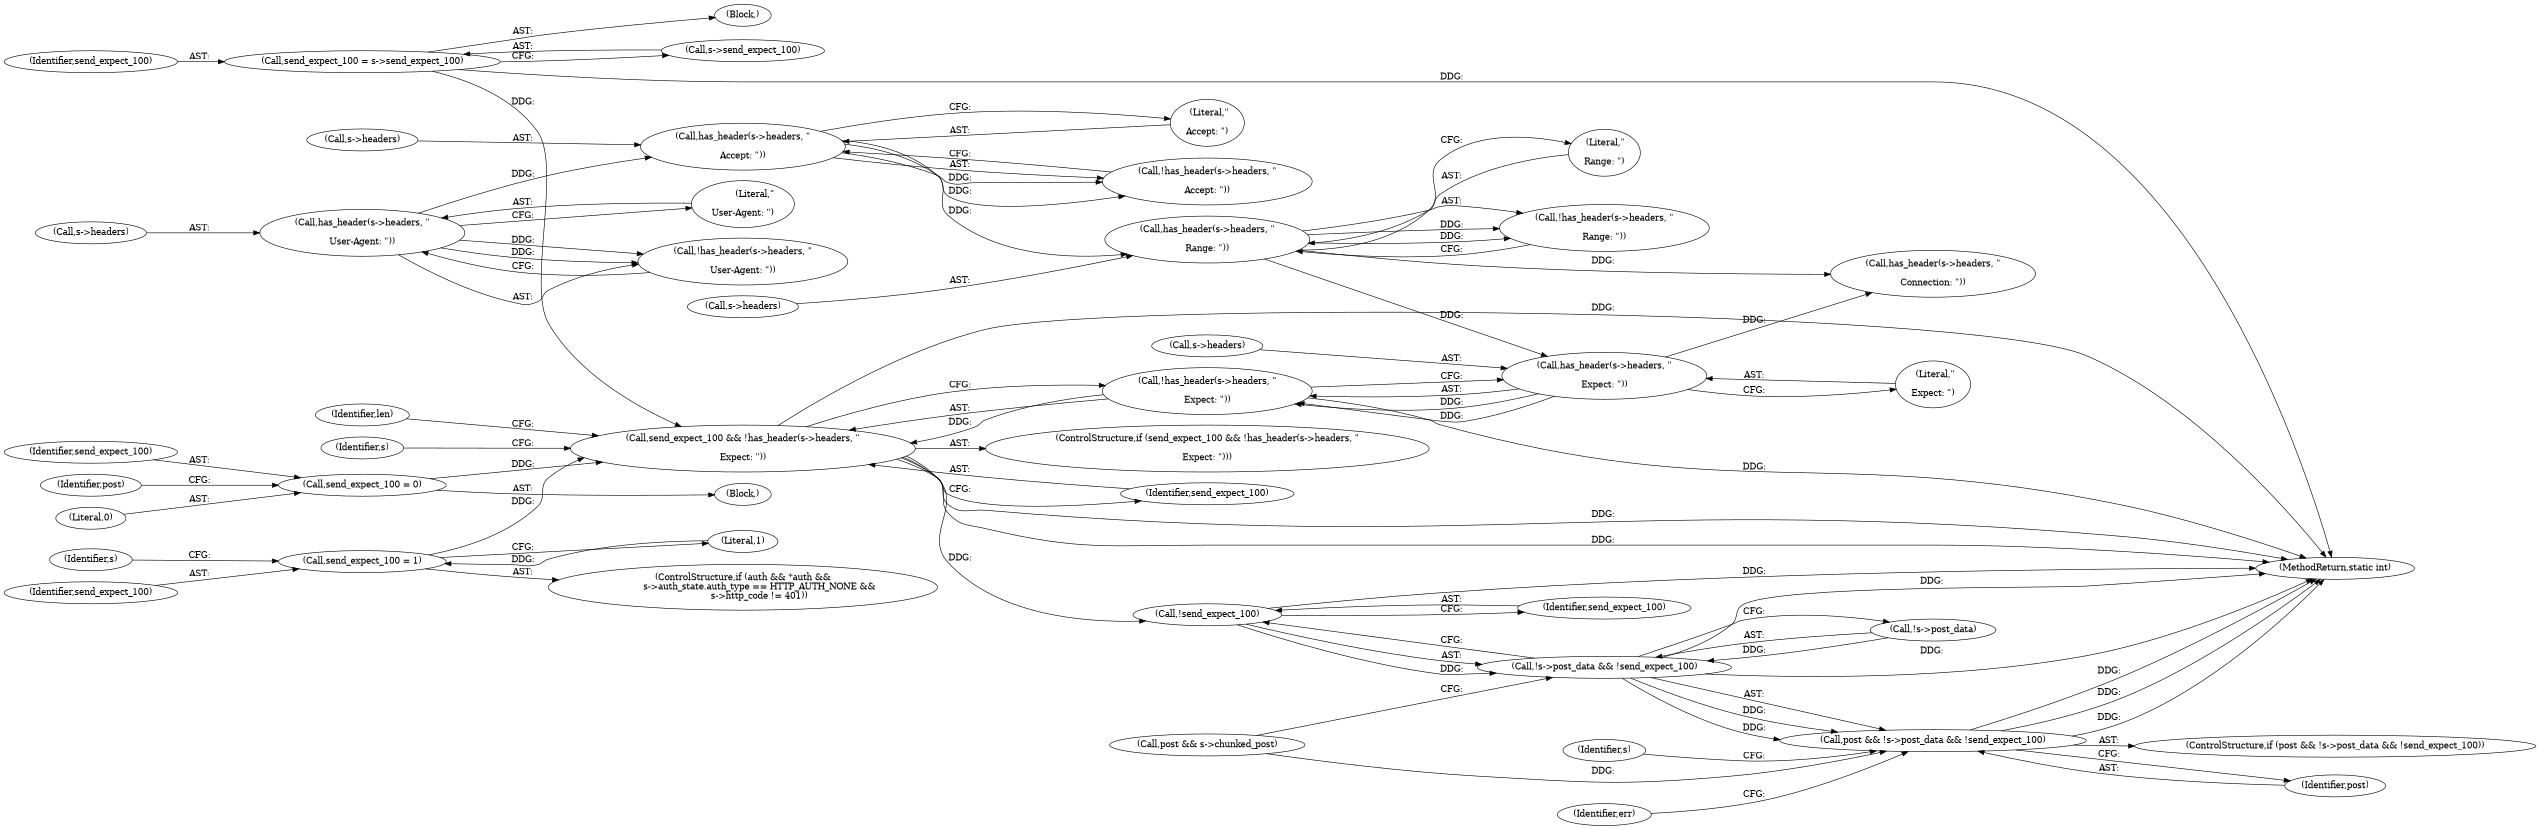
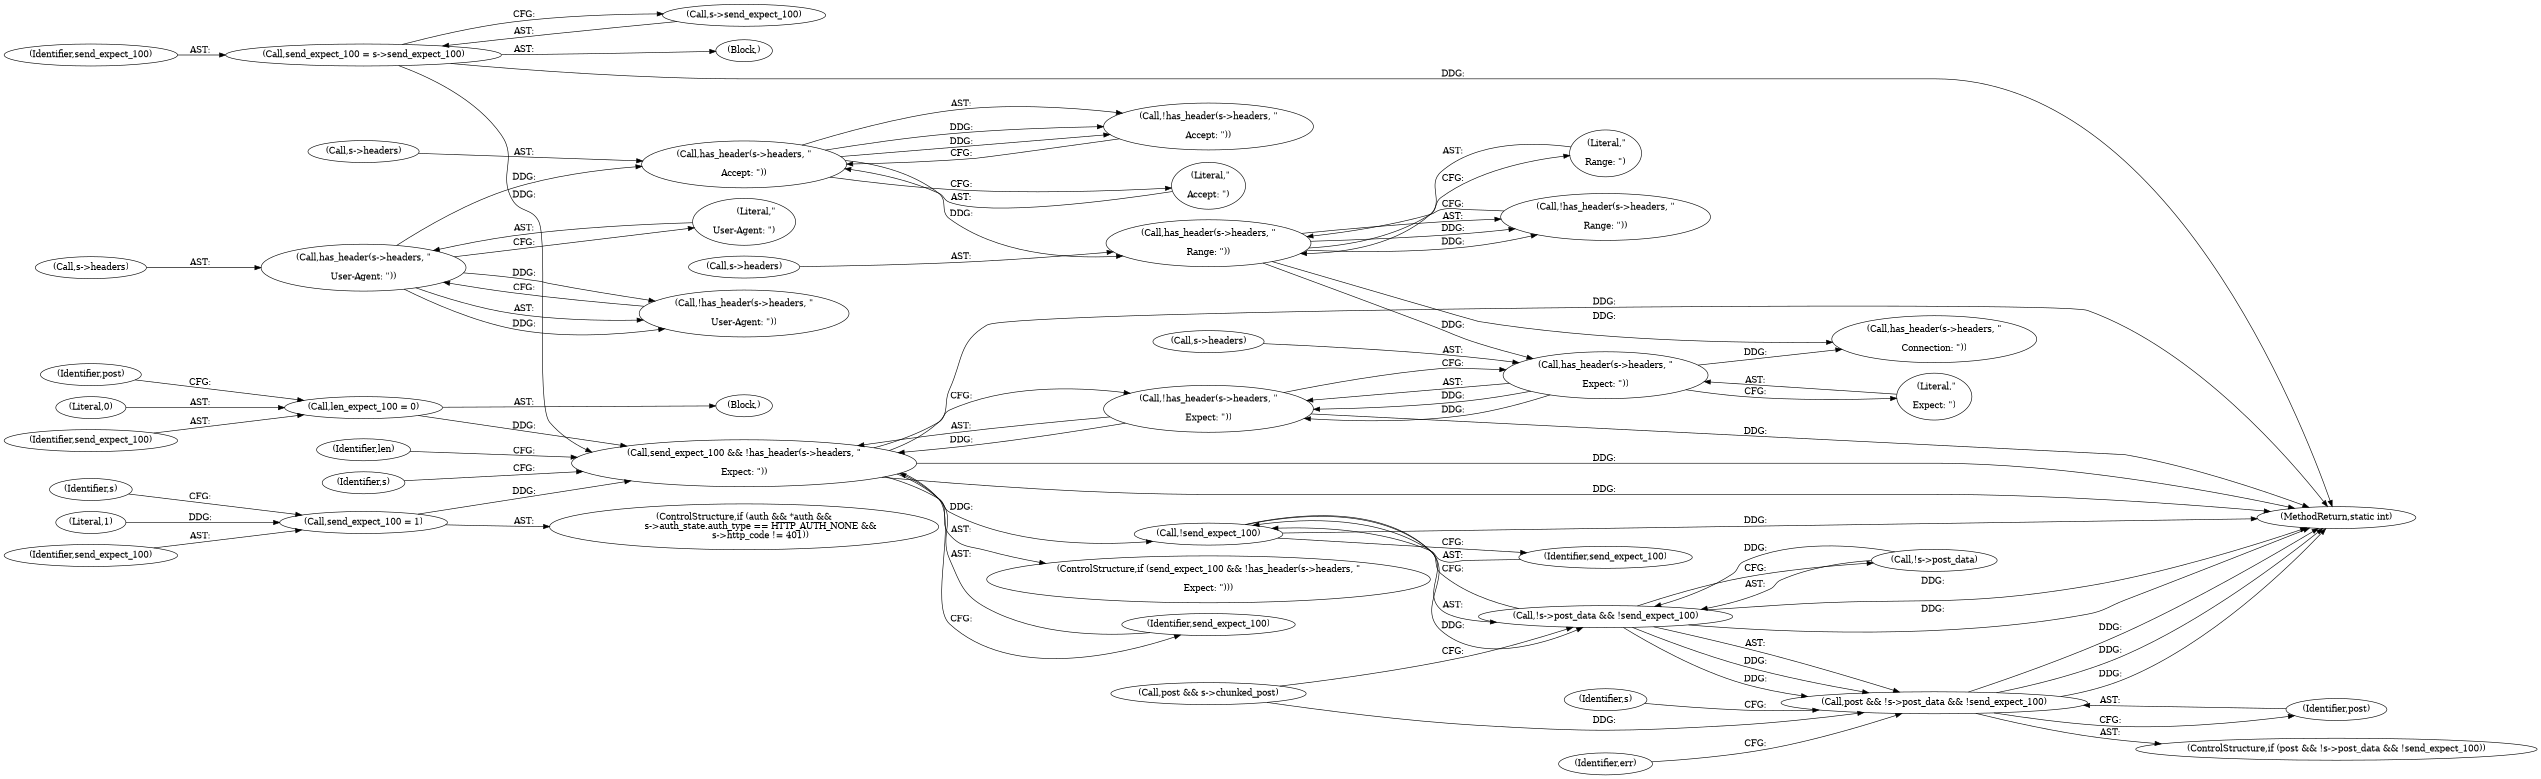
(362, 485) -> (364, 408)
(565, 551) -> none
